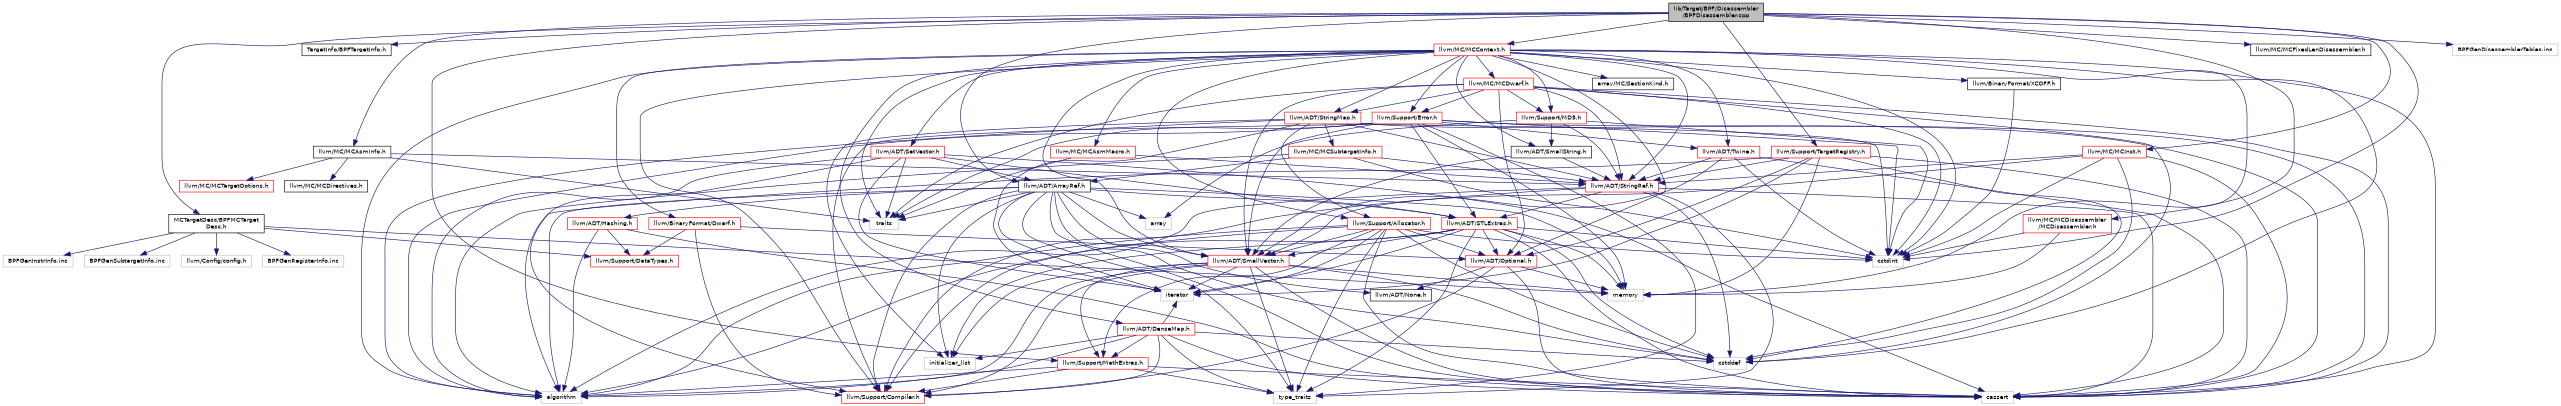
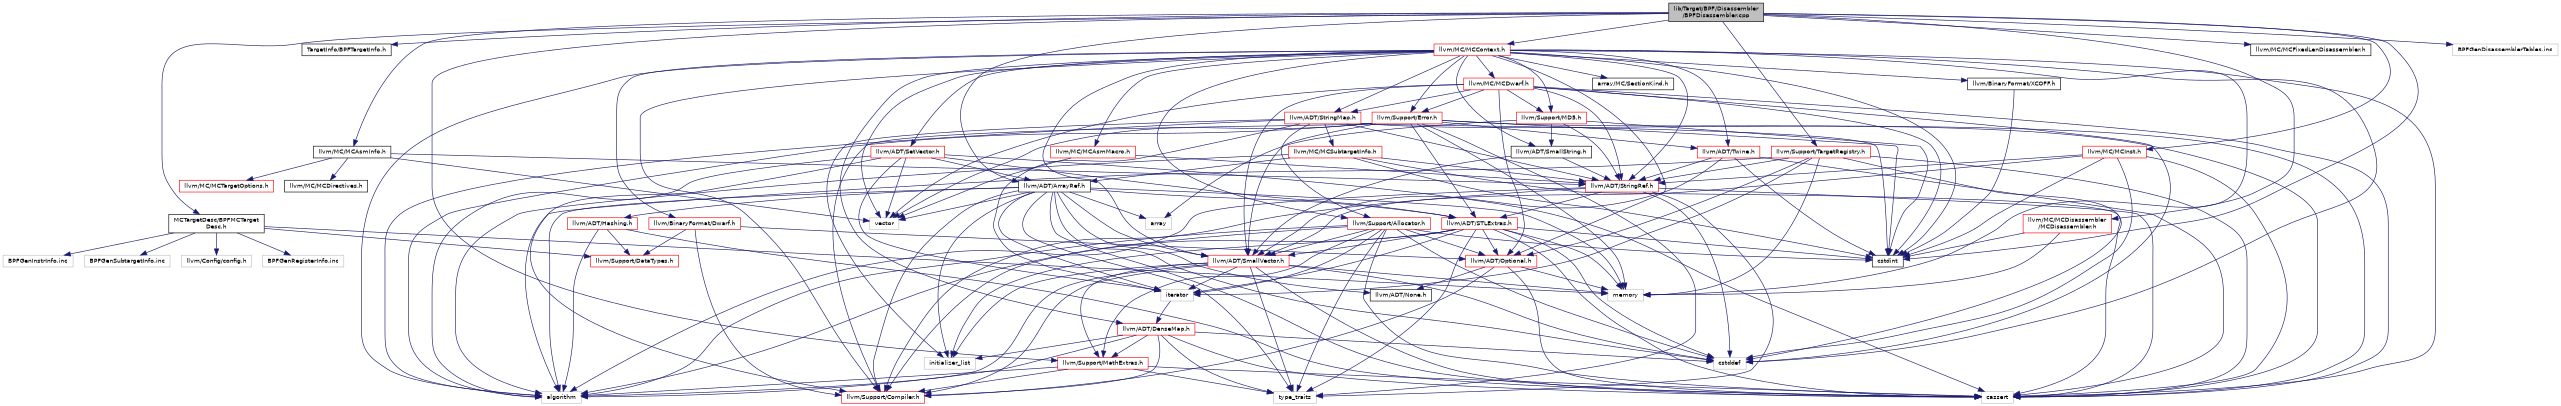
none -> (1706, 194)
(884, 224) -> (884, 224)
(1888, 261) -> (1888, 261)
(1171, 312) -> (1165, 309)
